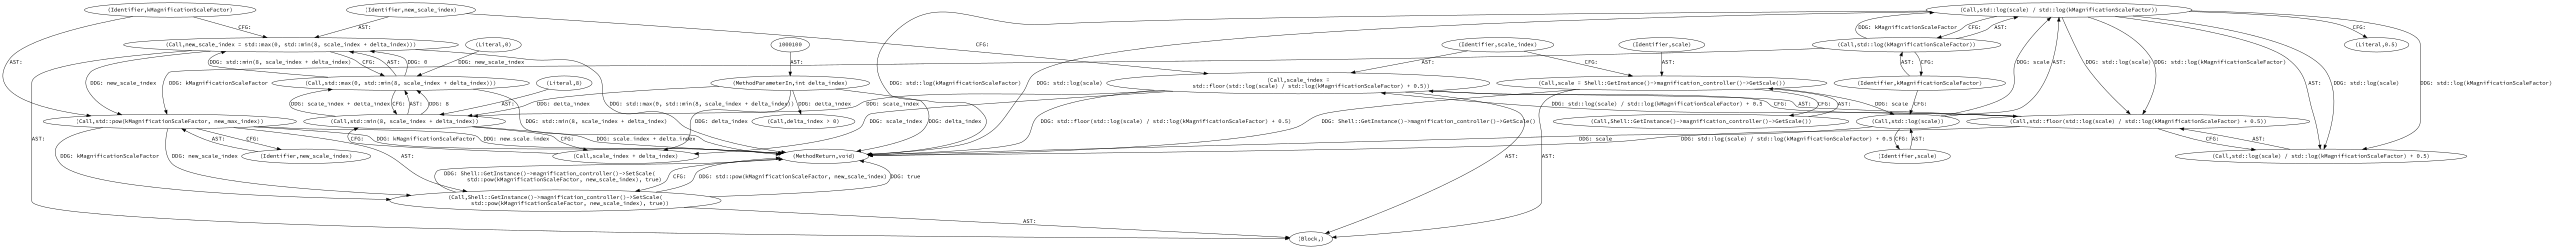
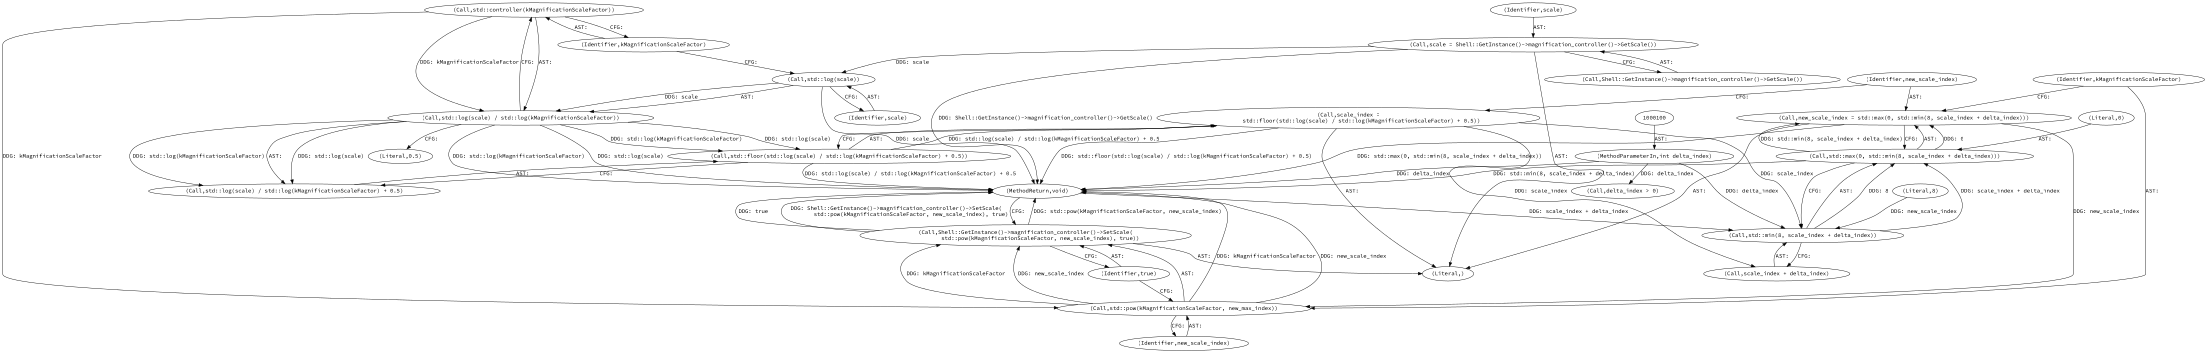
(1498, 45) -> none
(1907, 45) -> (534, 10)
(491, 62) -> (2047, 139)
(510, 104) -> (1924, 211)
(724, 110) -> none
(359, 139) -> (1784, 256)
(625, 144) -> (1405, 209)
(1311, 239) -> (1448, 274)
none -> (1129, 274)
